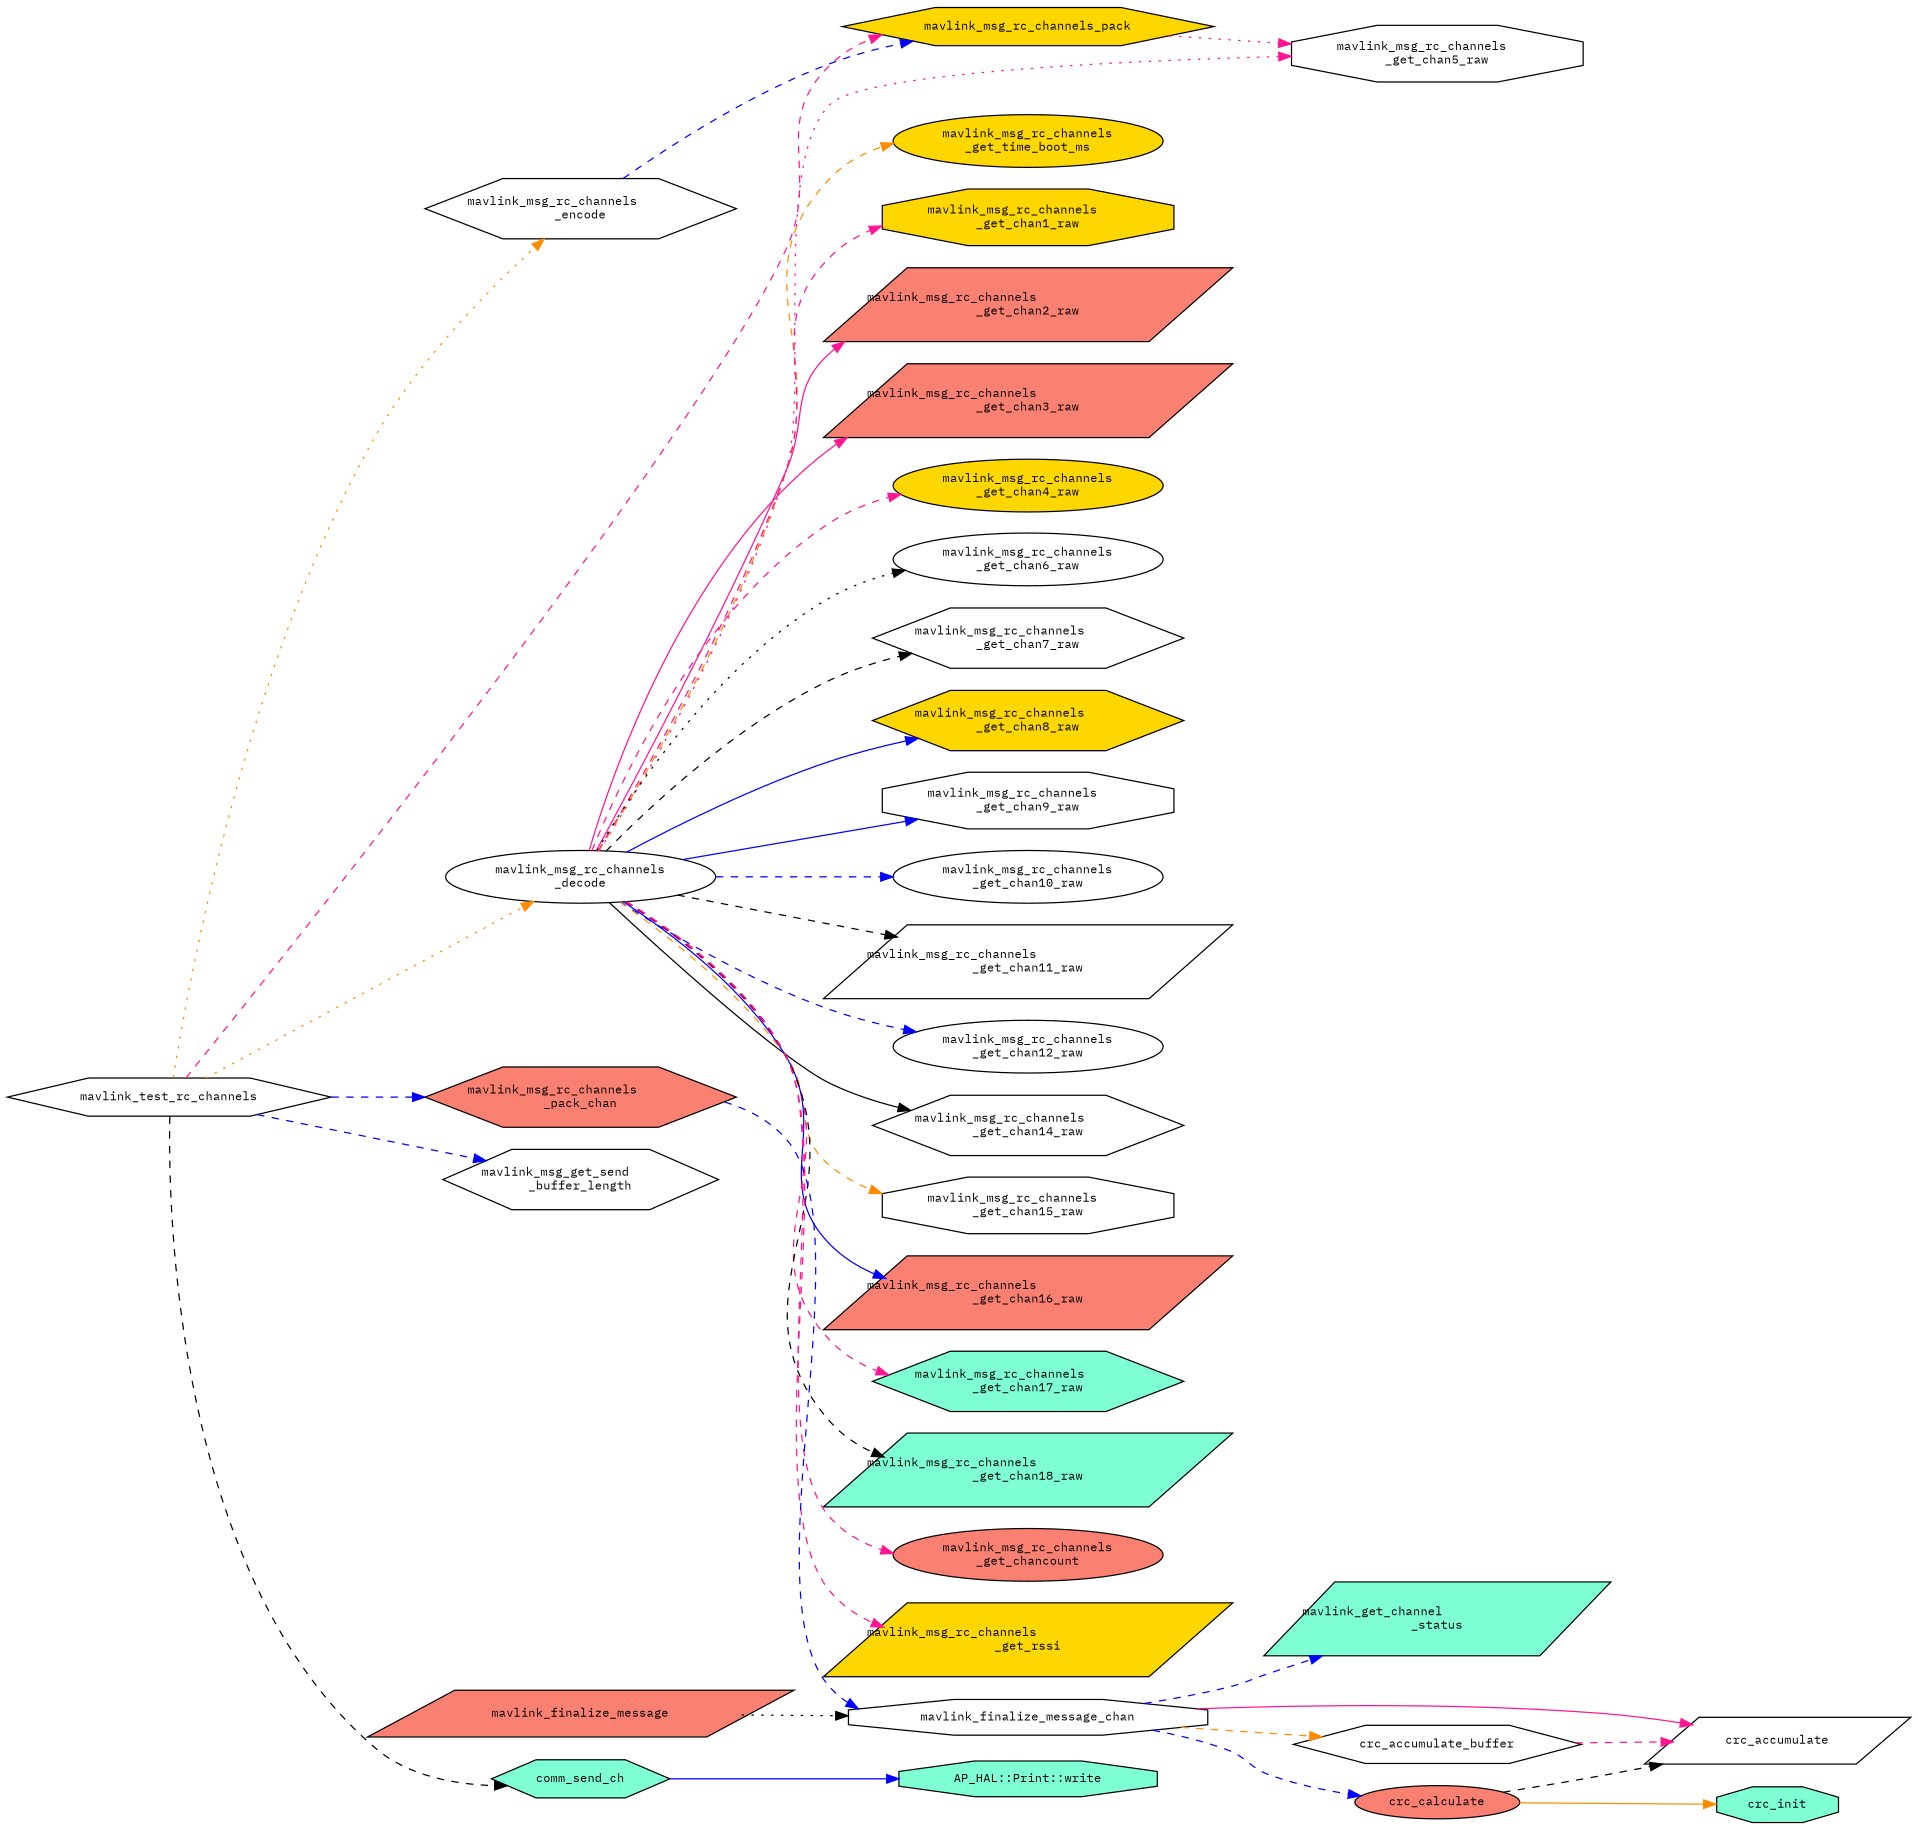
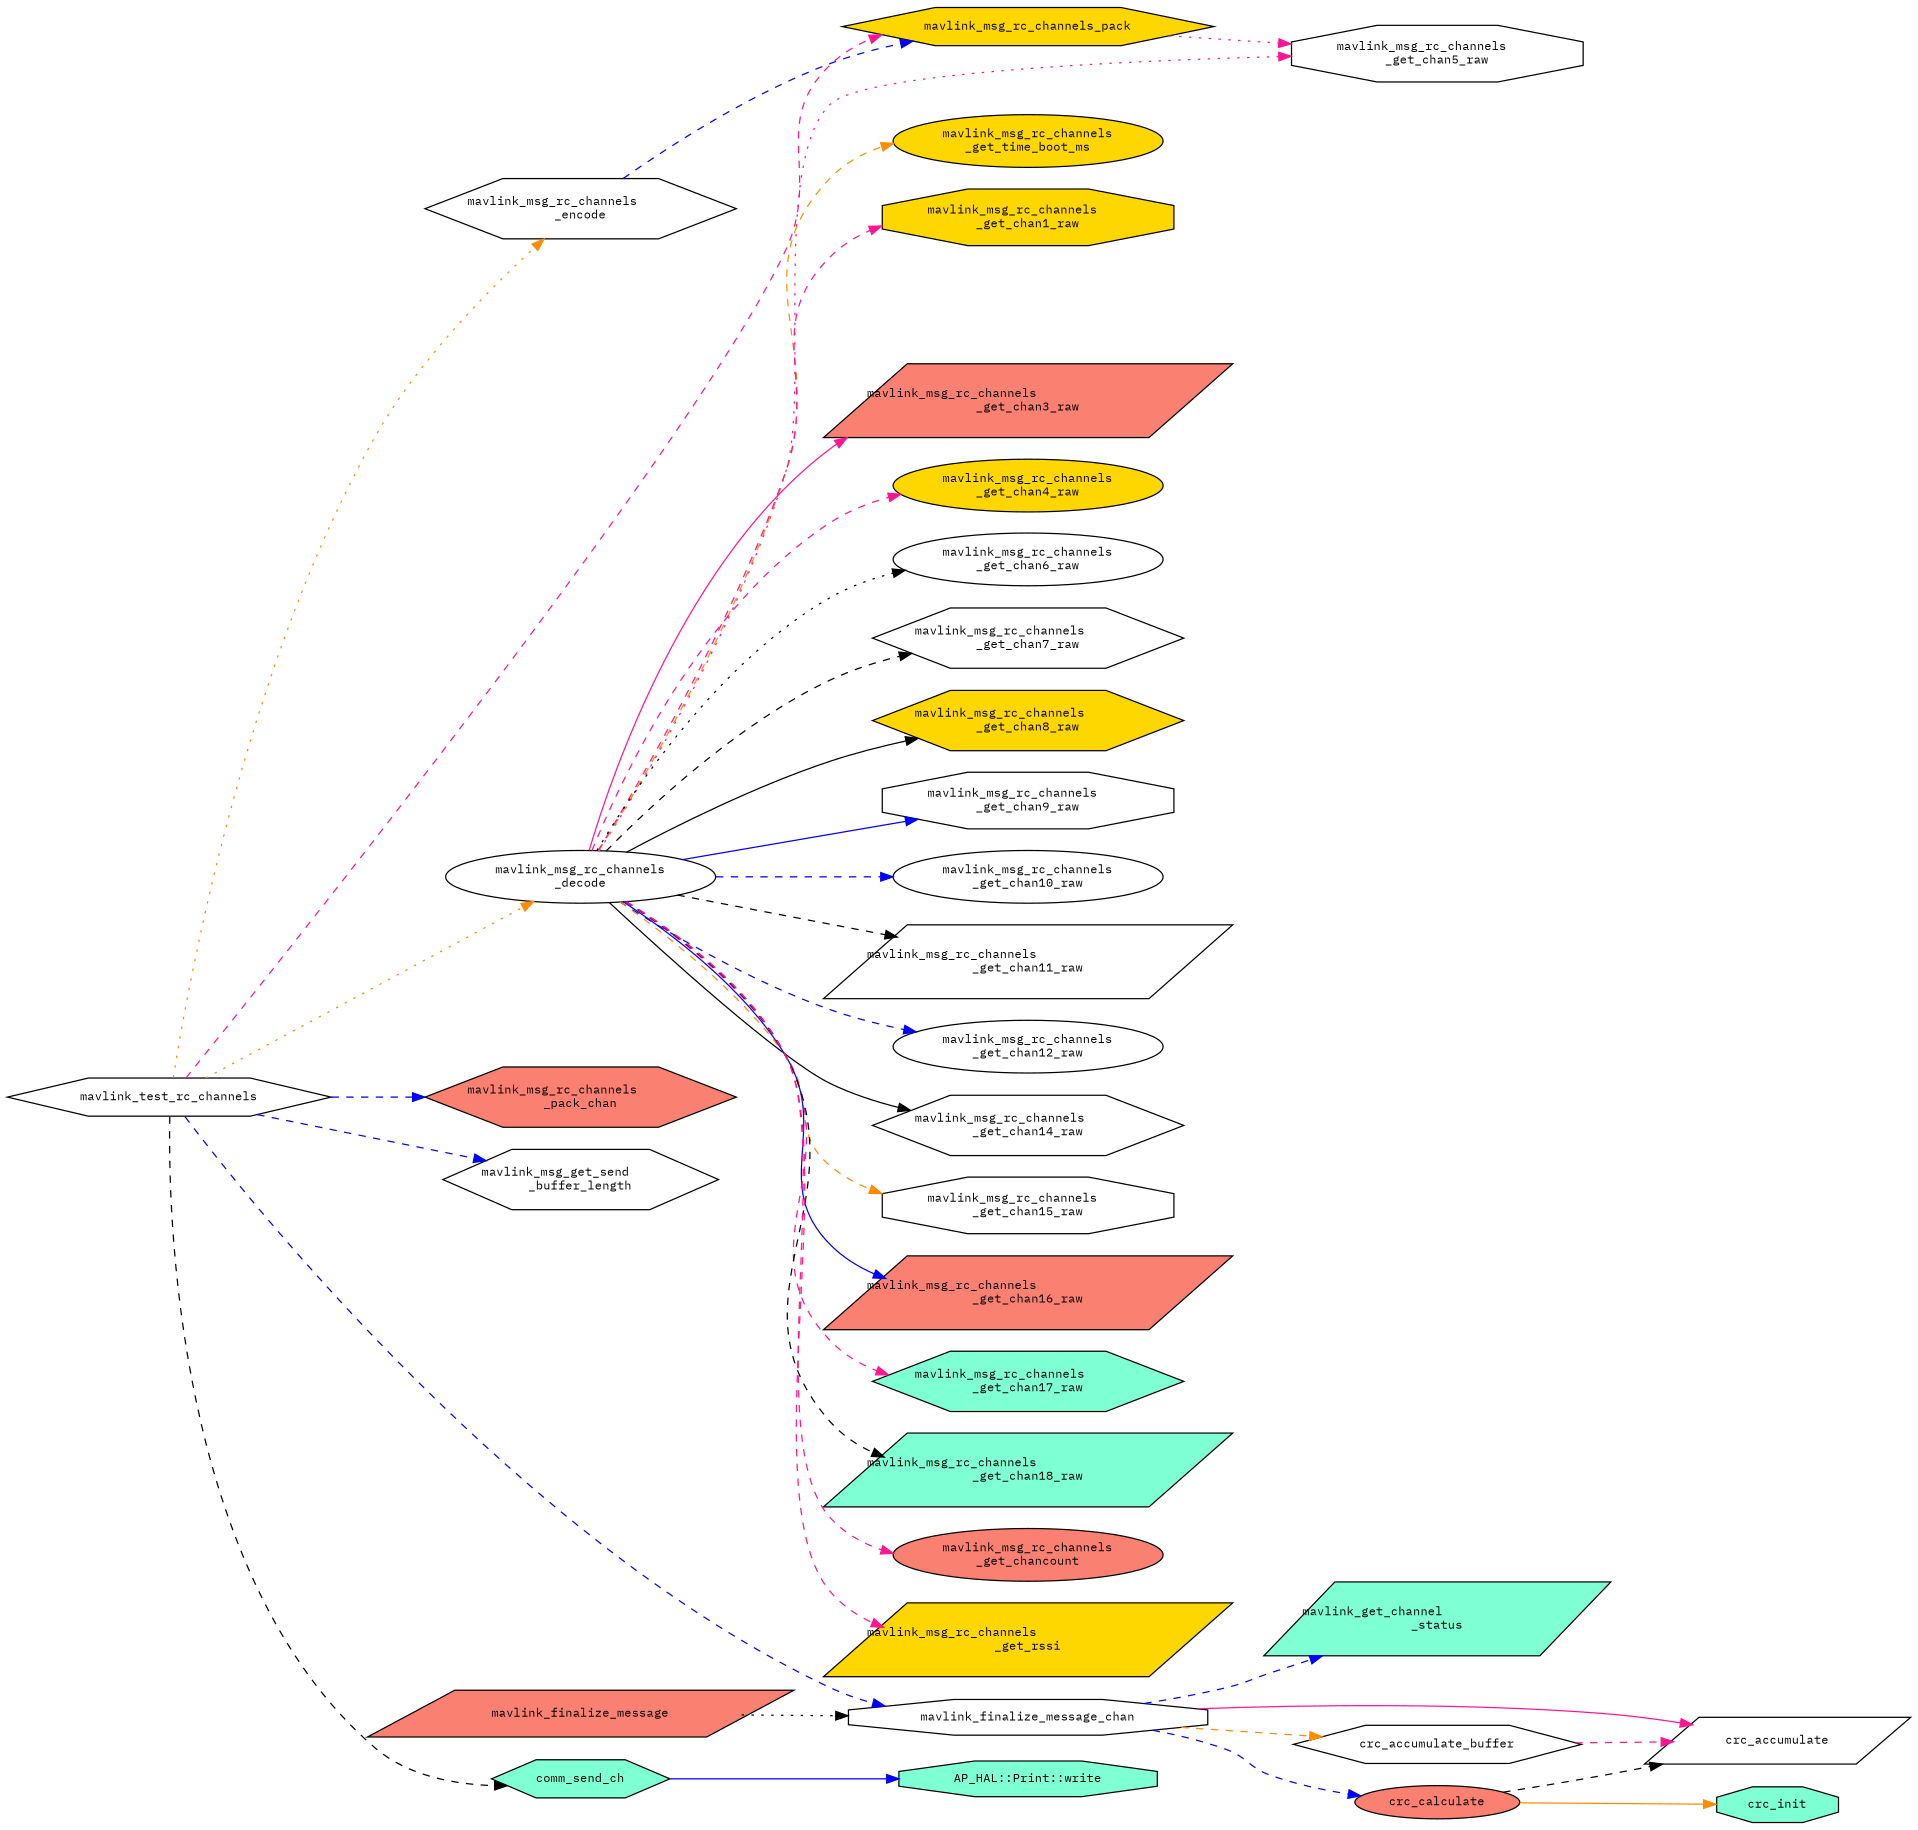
(1028, 305) -> none
(762, 787) -> (762, 787)
(810, 1372) -> (494, 1453)
